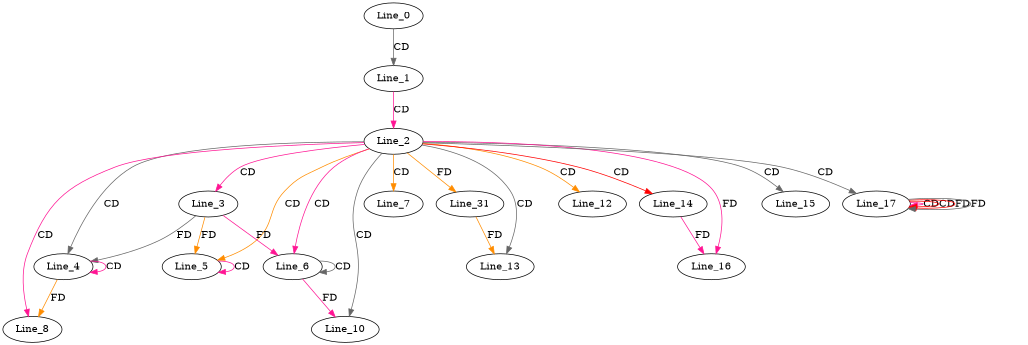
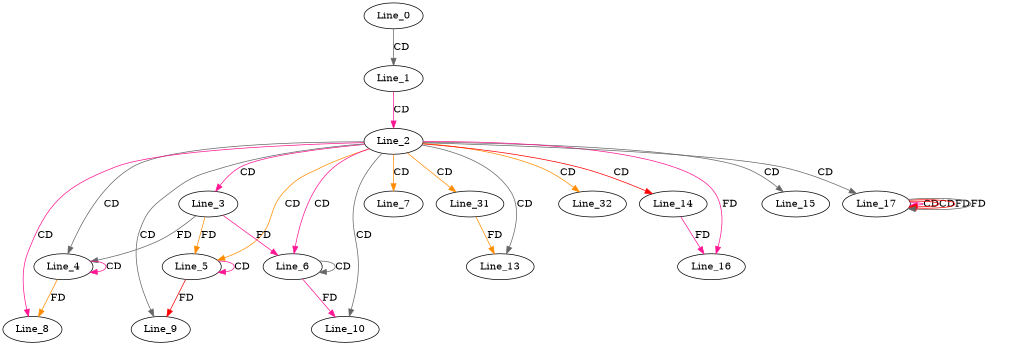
(445, 173) -> (445, 173)
(593, 204) -> (593, 204)
none -> (161, 329)
